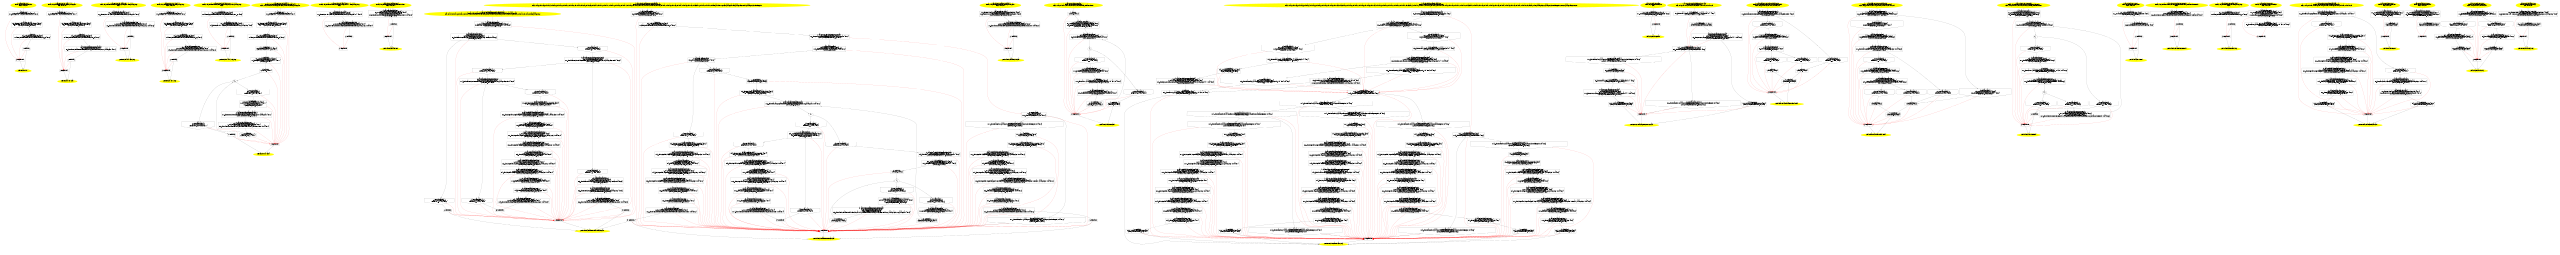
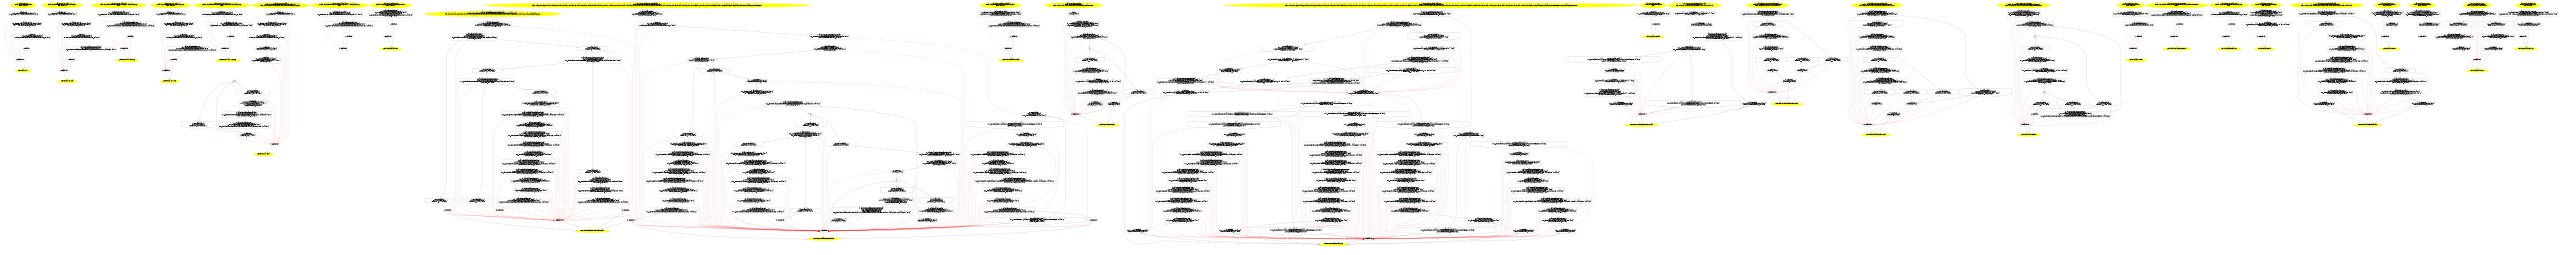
none -> (2265, 49)
(266, 71) -> none
(232, 135) -> none
